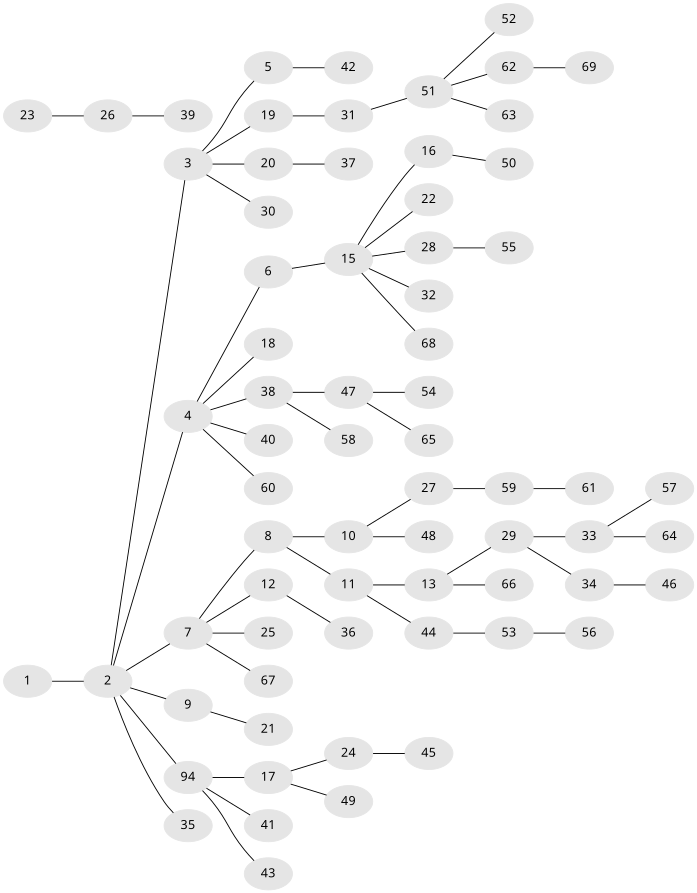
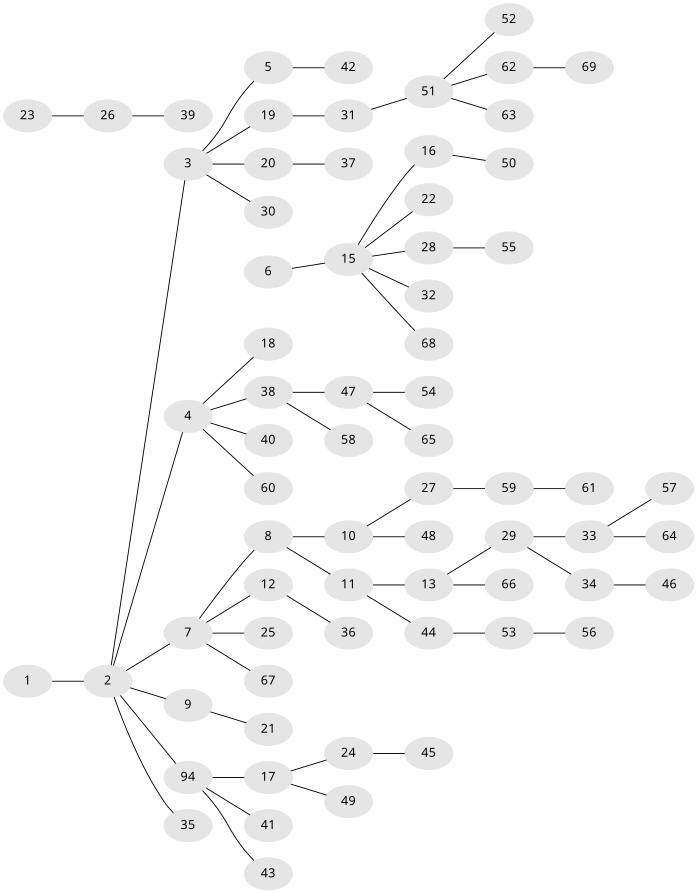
(228, 344) -> none
